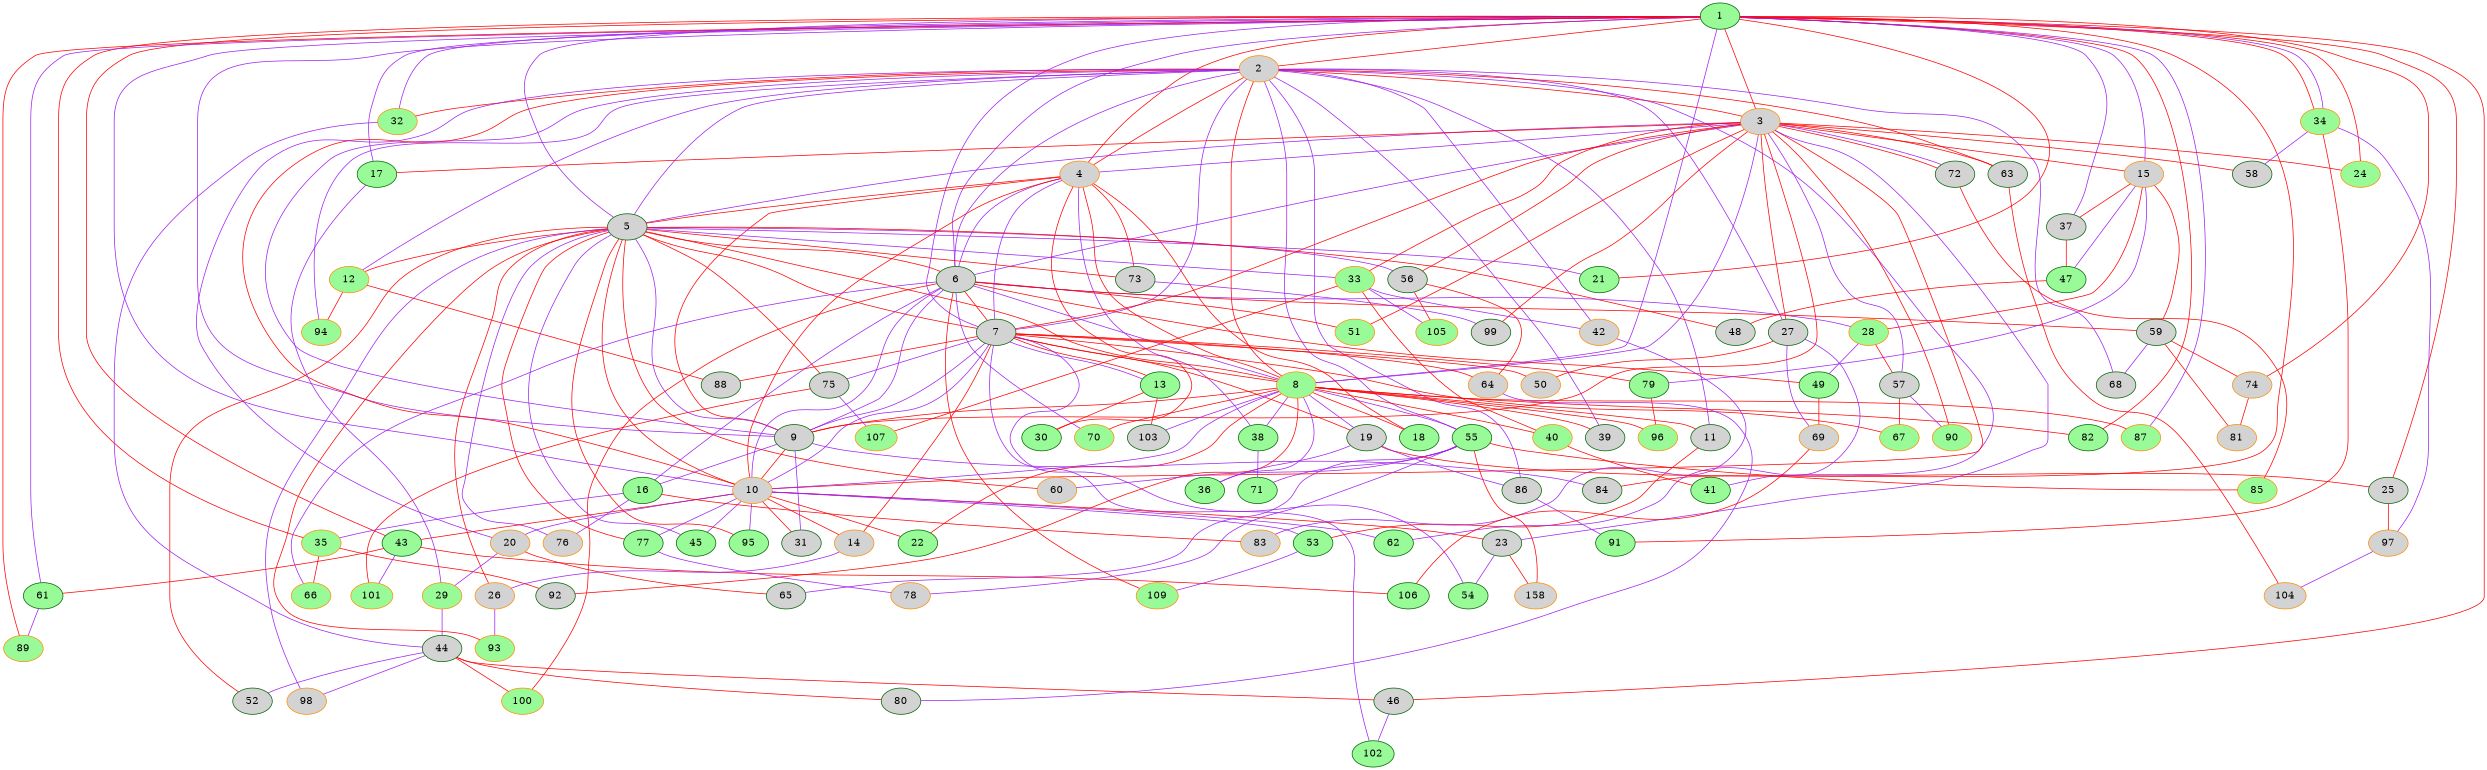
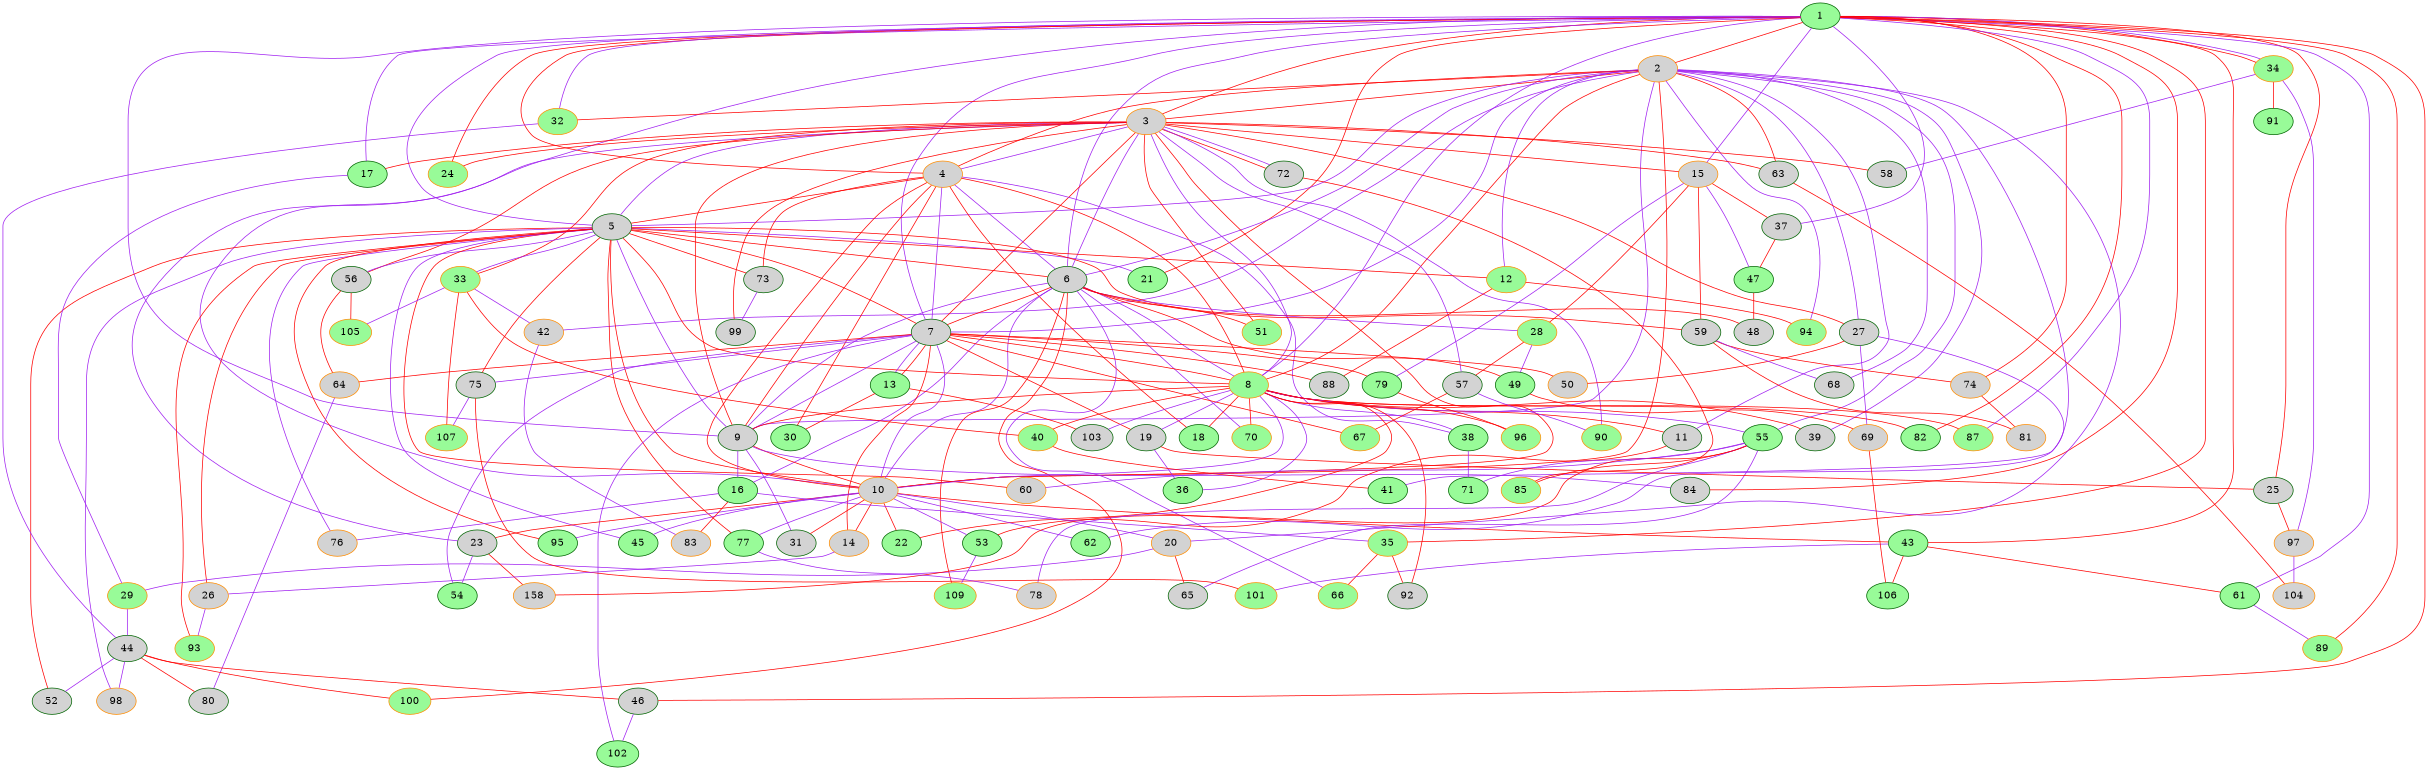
(1894, 288) -> (1414, 250)
(1522, 490) -> none
